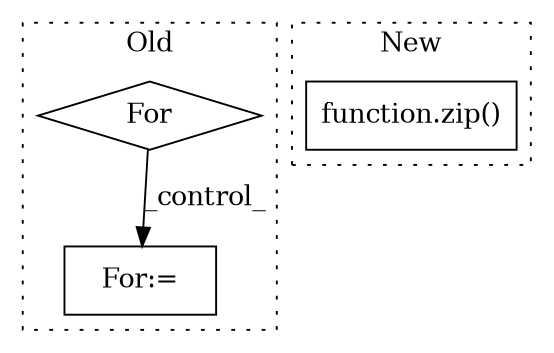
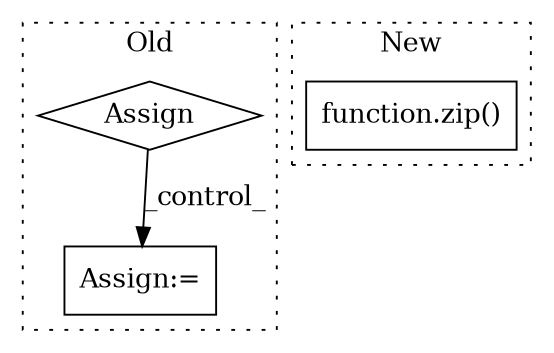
(150, 116) -> (150, 116)
(140, 281) -> (140, 281)
